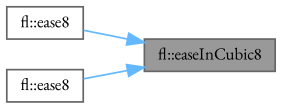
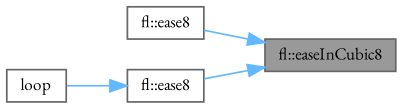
none -> (37, 86)
